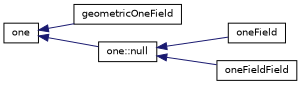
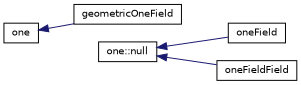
(73, 42) -> none
